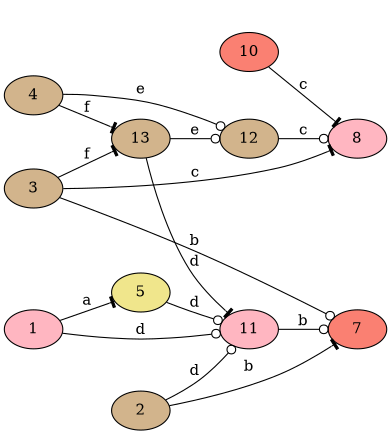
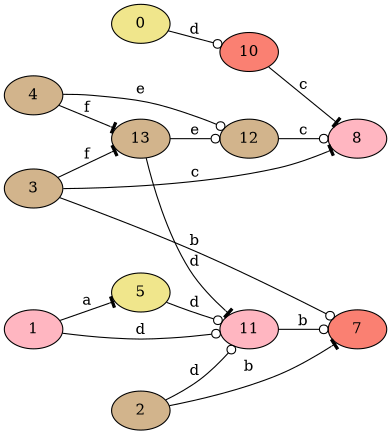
none -> (141, 24)
